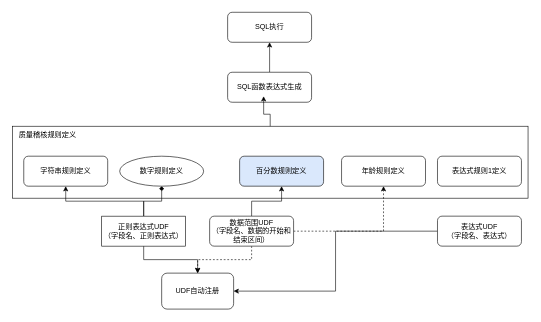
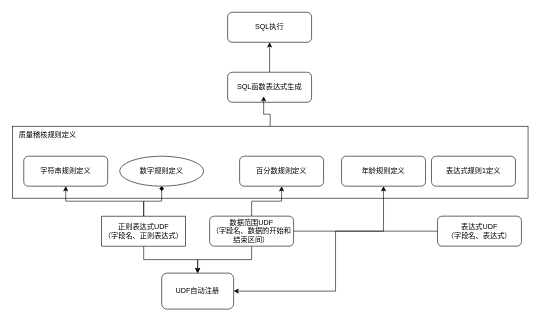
(282, 171) -> (282, 171)
(480, 171) -> (474, 171)
(313, 231) -> (313, 231)
(232, 260) -> (232, 260)
